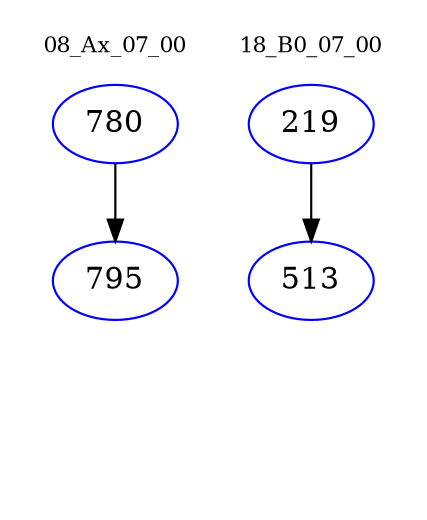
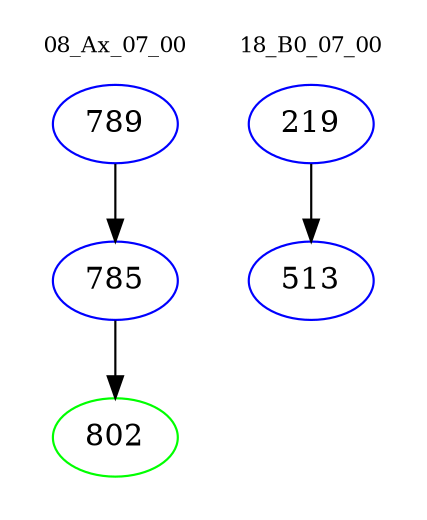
(115, 124) -> (115, 124)
(115, 281) -> (115, 281)
none -> (115, 437)
